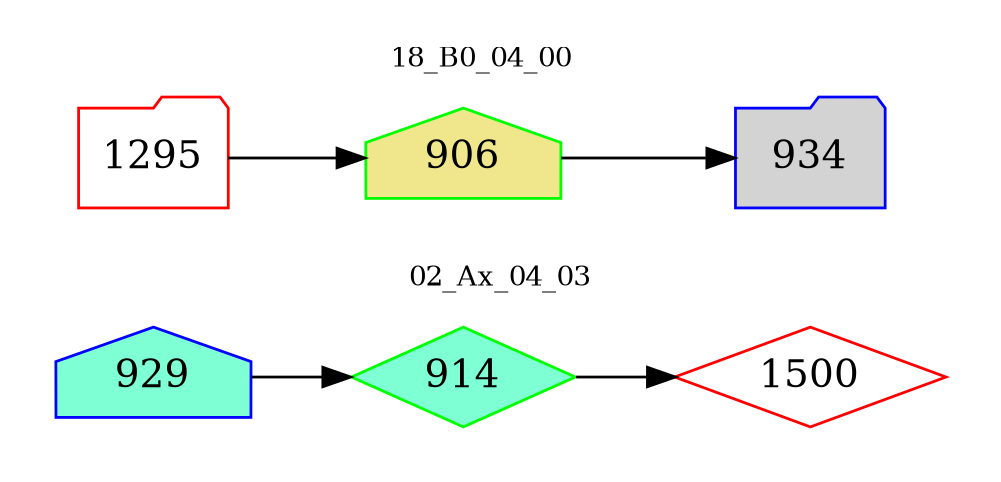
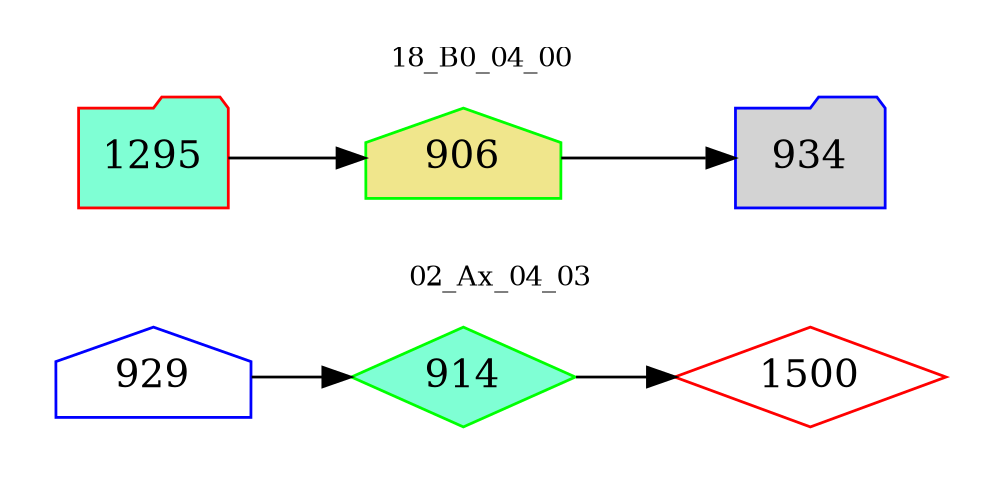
(153, 158) -> (153, 158)
(153, 377) -> (153, 377)
